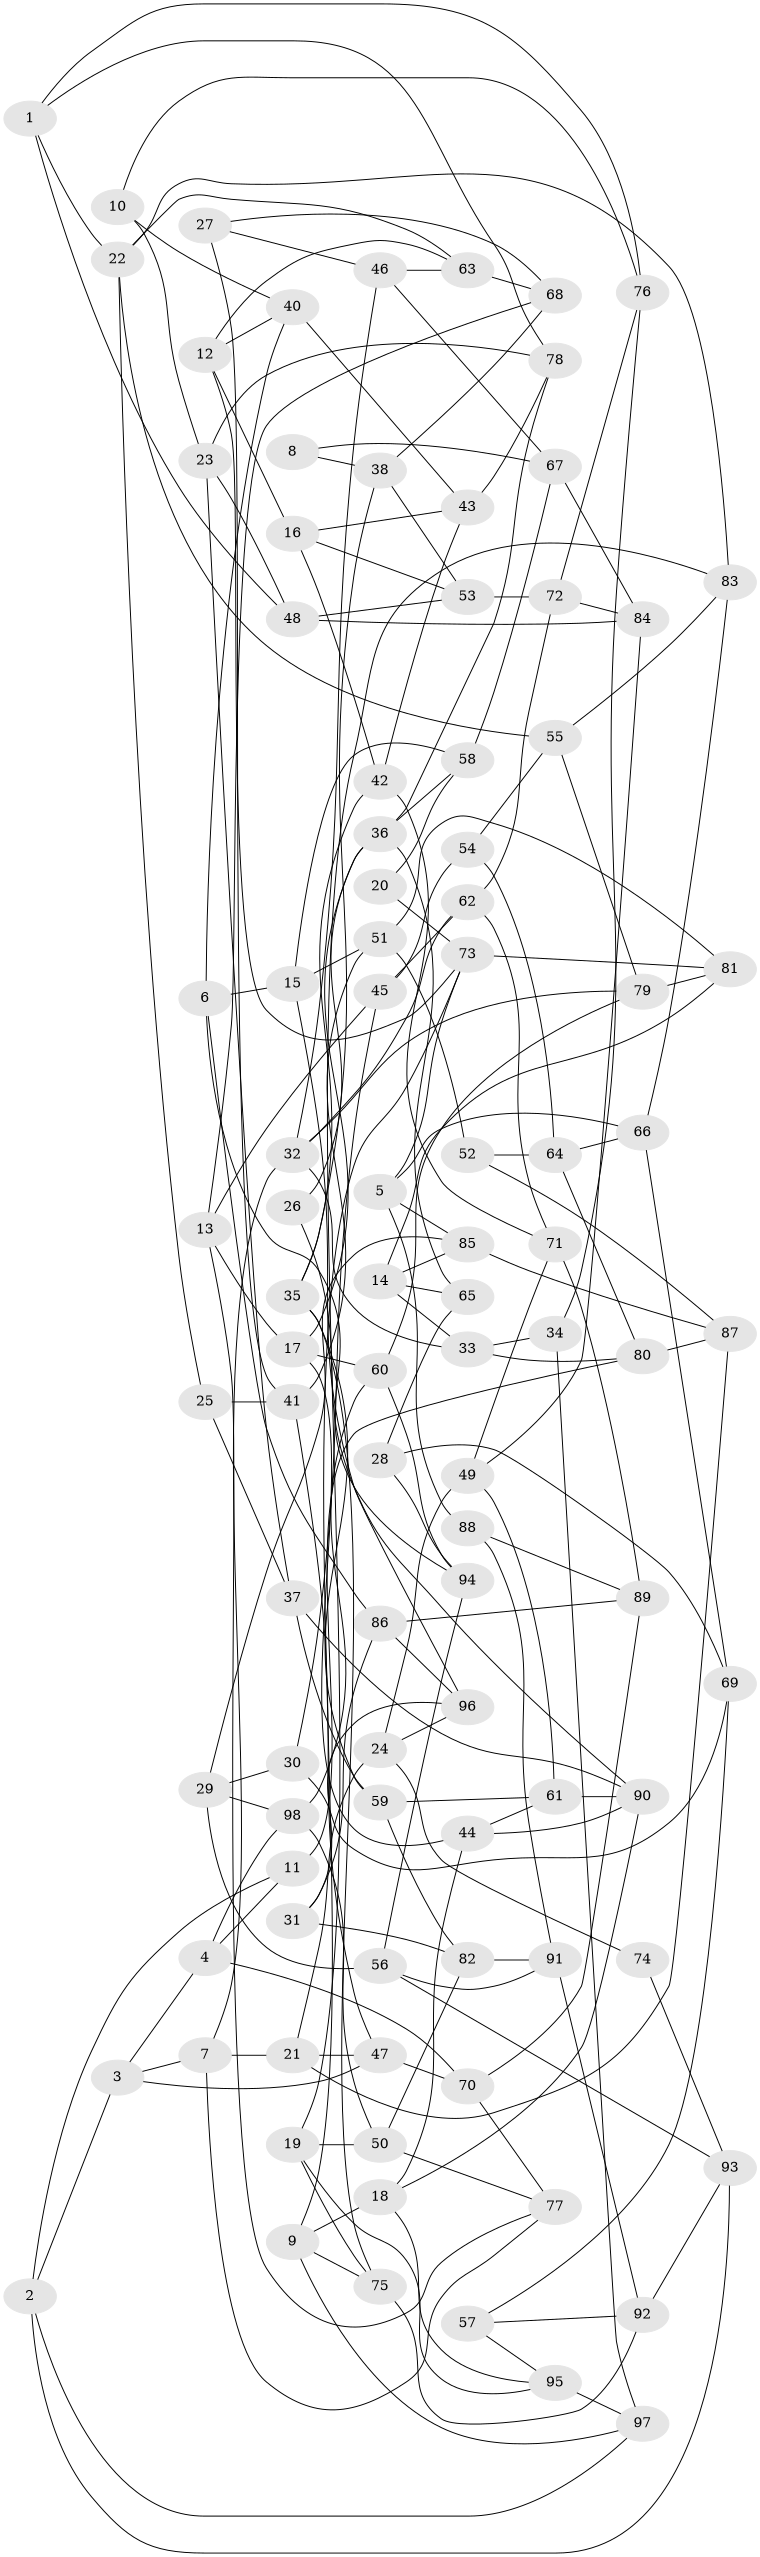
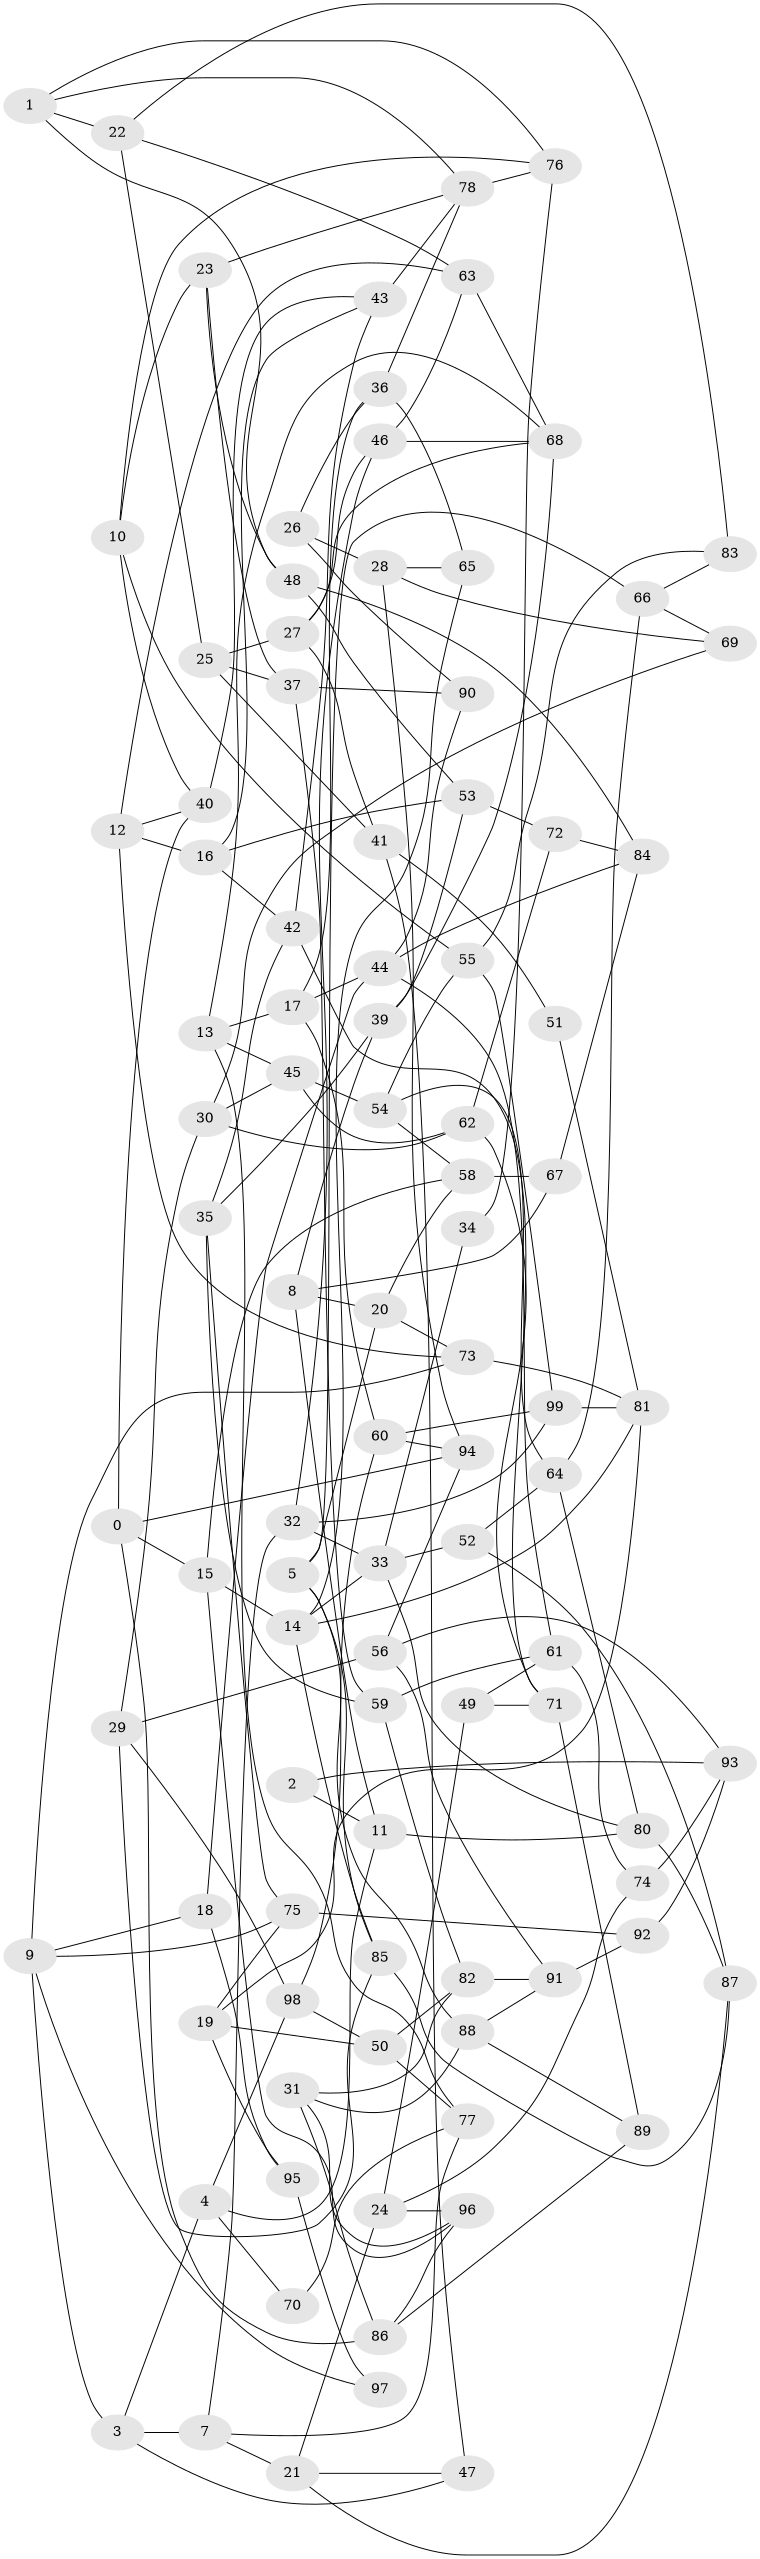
(468, 369) -> (468, 441)
(599, 445) -> (511, 177)
(380, 471) -> (380, 1021)
none -> (336, 548)
(223, 600) -> (252, 778)
none -> (252, 646)
(350, 781) -> (554, 1755)
(424, 797) -> (429, 1147)
(621, 896) -> (513, 903)
(338, 961) -> (249, 1601)
(643, 992) -> (555, 1408)
(205, 998) -> (118, 1526)
(395, 1037) -> (348, 1149)
(441, 1046) -> (416, 1555)
(430, 1076) -> (349, 1428)
none -> (335, 1301)
none -> (332, 1589)
(599, 1797) -> (599, 1768)
(602, 1865) -> none
(588, 1881) -> none
(583, 2043) -> none
(424, 2071) -> none
none -> (391, 2111)
(74, 2187) -> (52, 2199)
(468, 2324) -> none
(286, 2516) -> none
